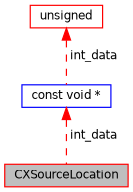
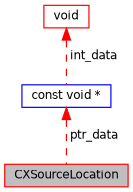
(66, 17) -> (66, 17)
(92, 136) -> (93, 136)
